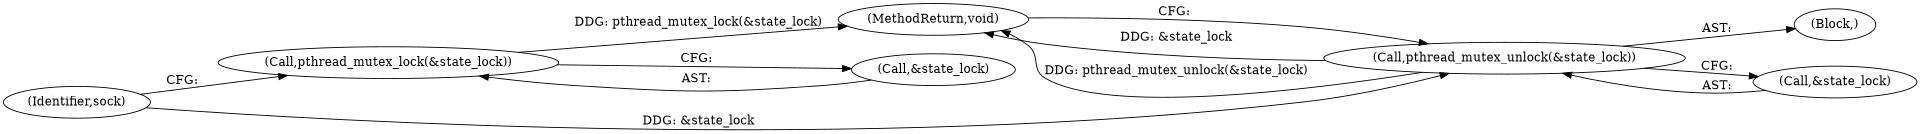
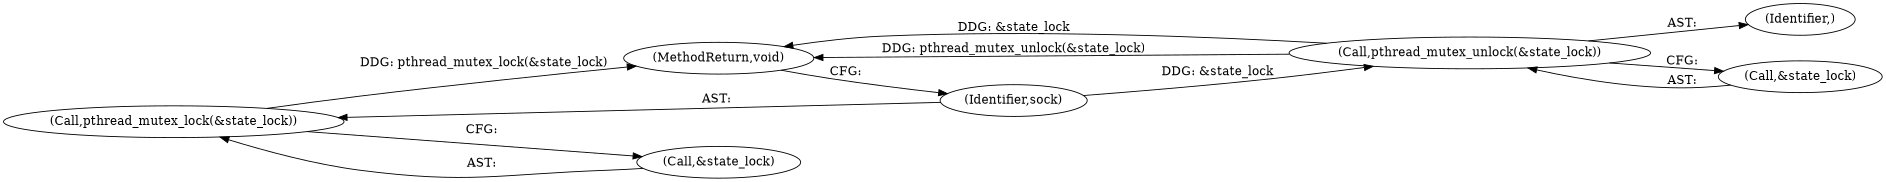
(1224, 22) -> (860, 83)
(1835, 25) -> (1800, 19)
(184, 81) -> (719, 99)
